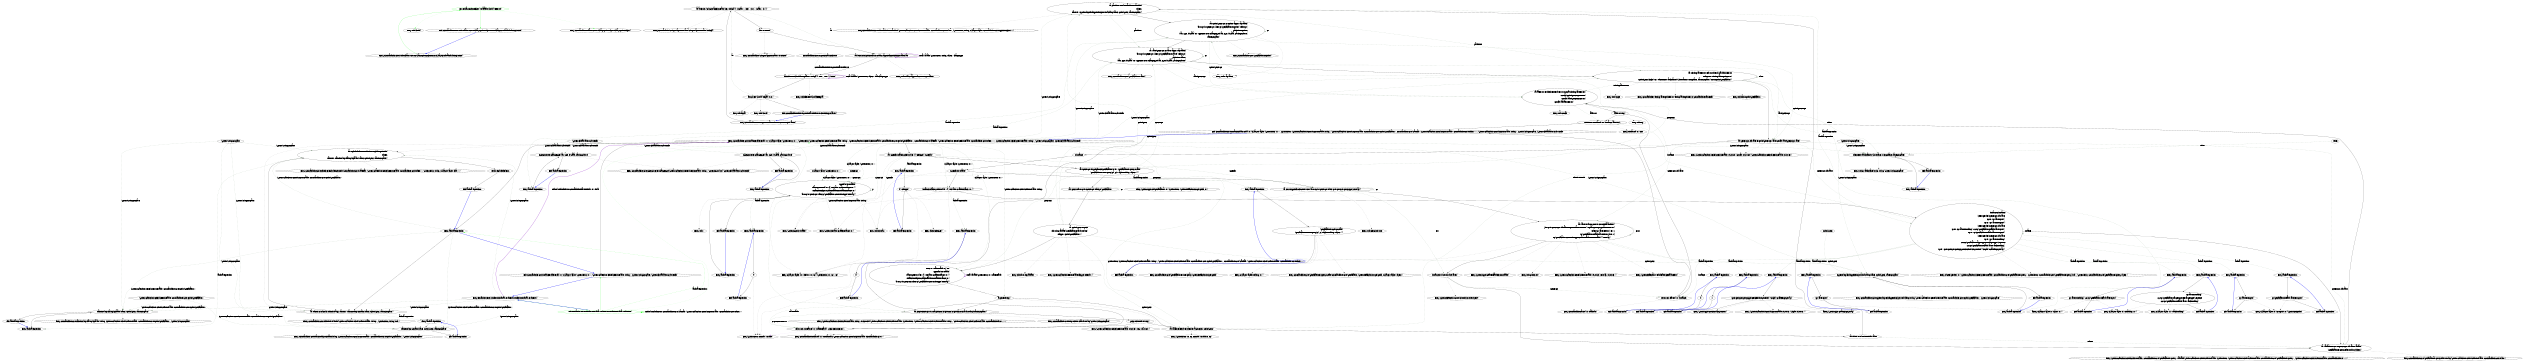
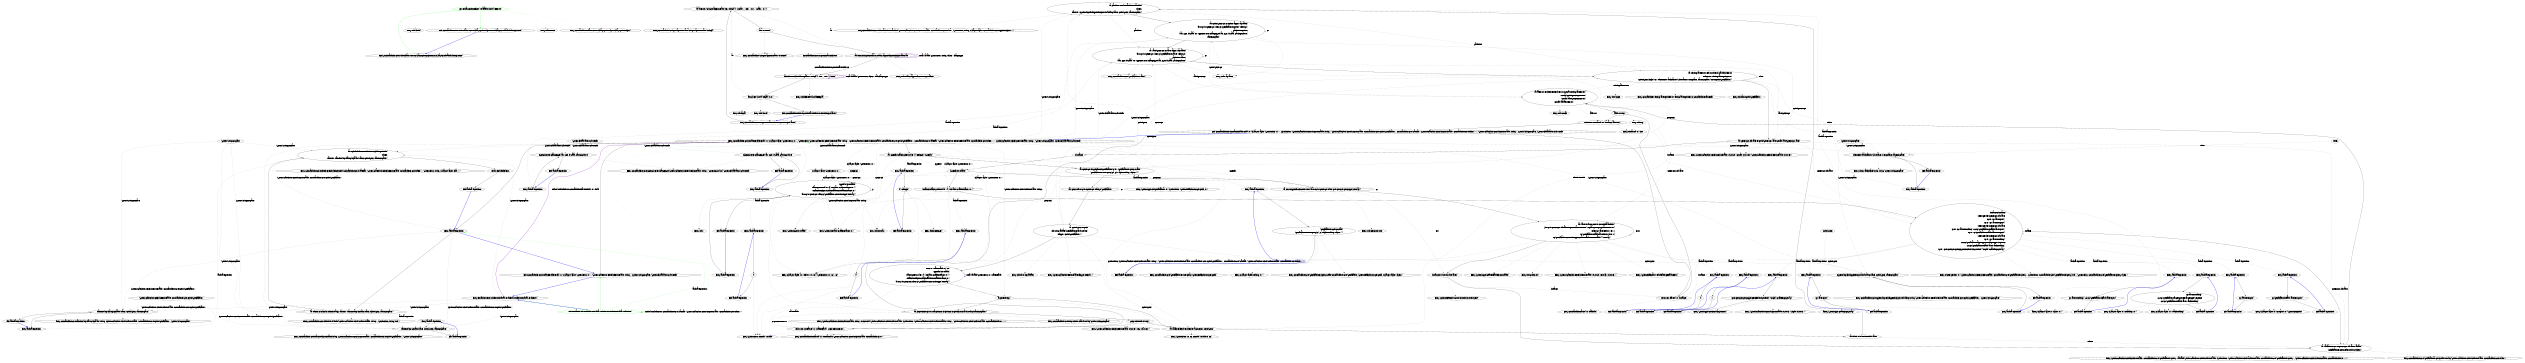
none -> (547, 31)
(1252, 56) -> none
(884, 188) -> (932, 164)
(1554, 289) -> (1554, 289)
